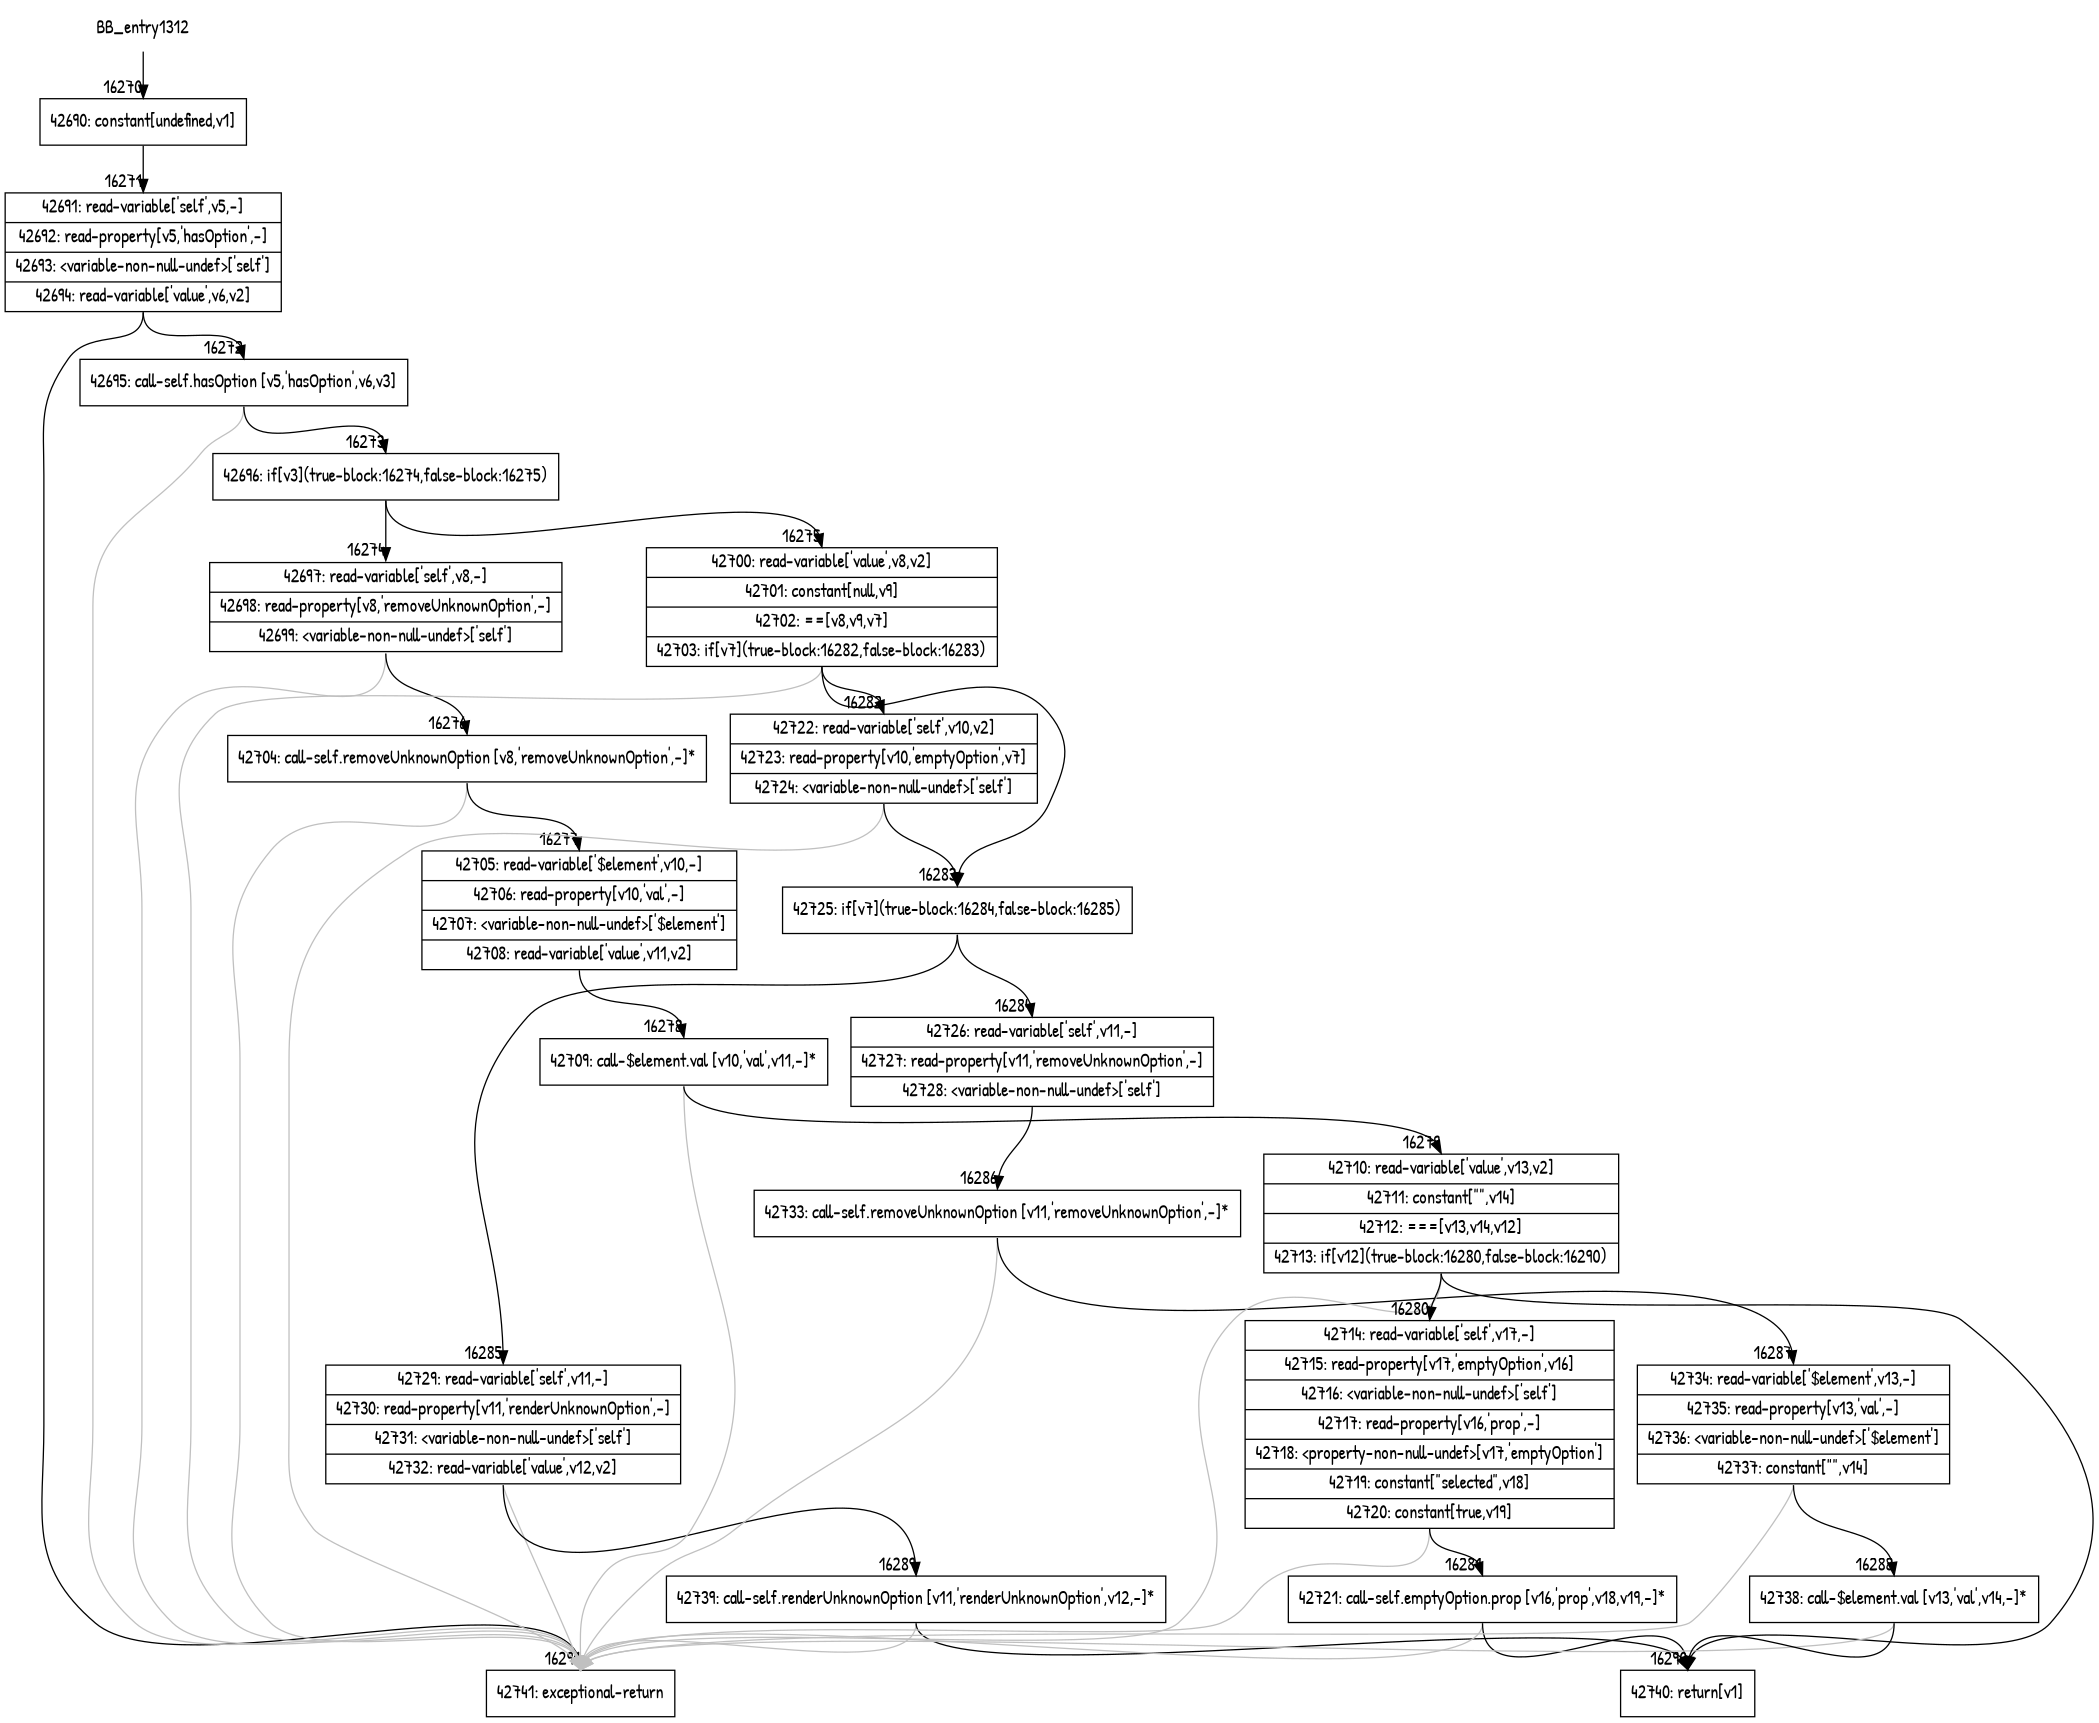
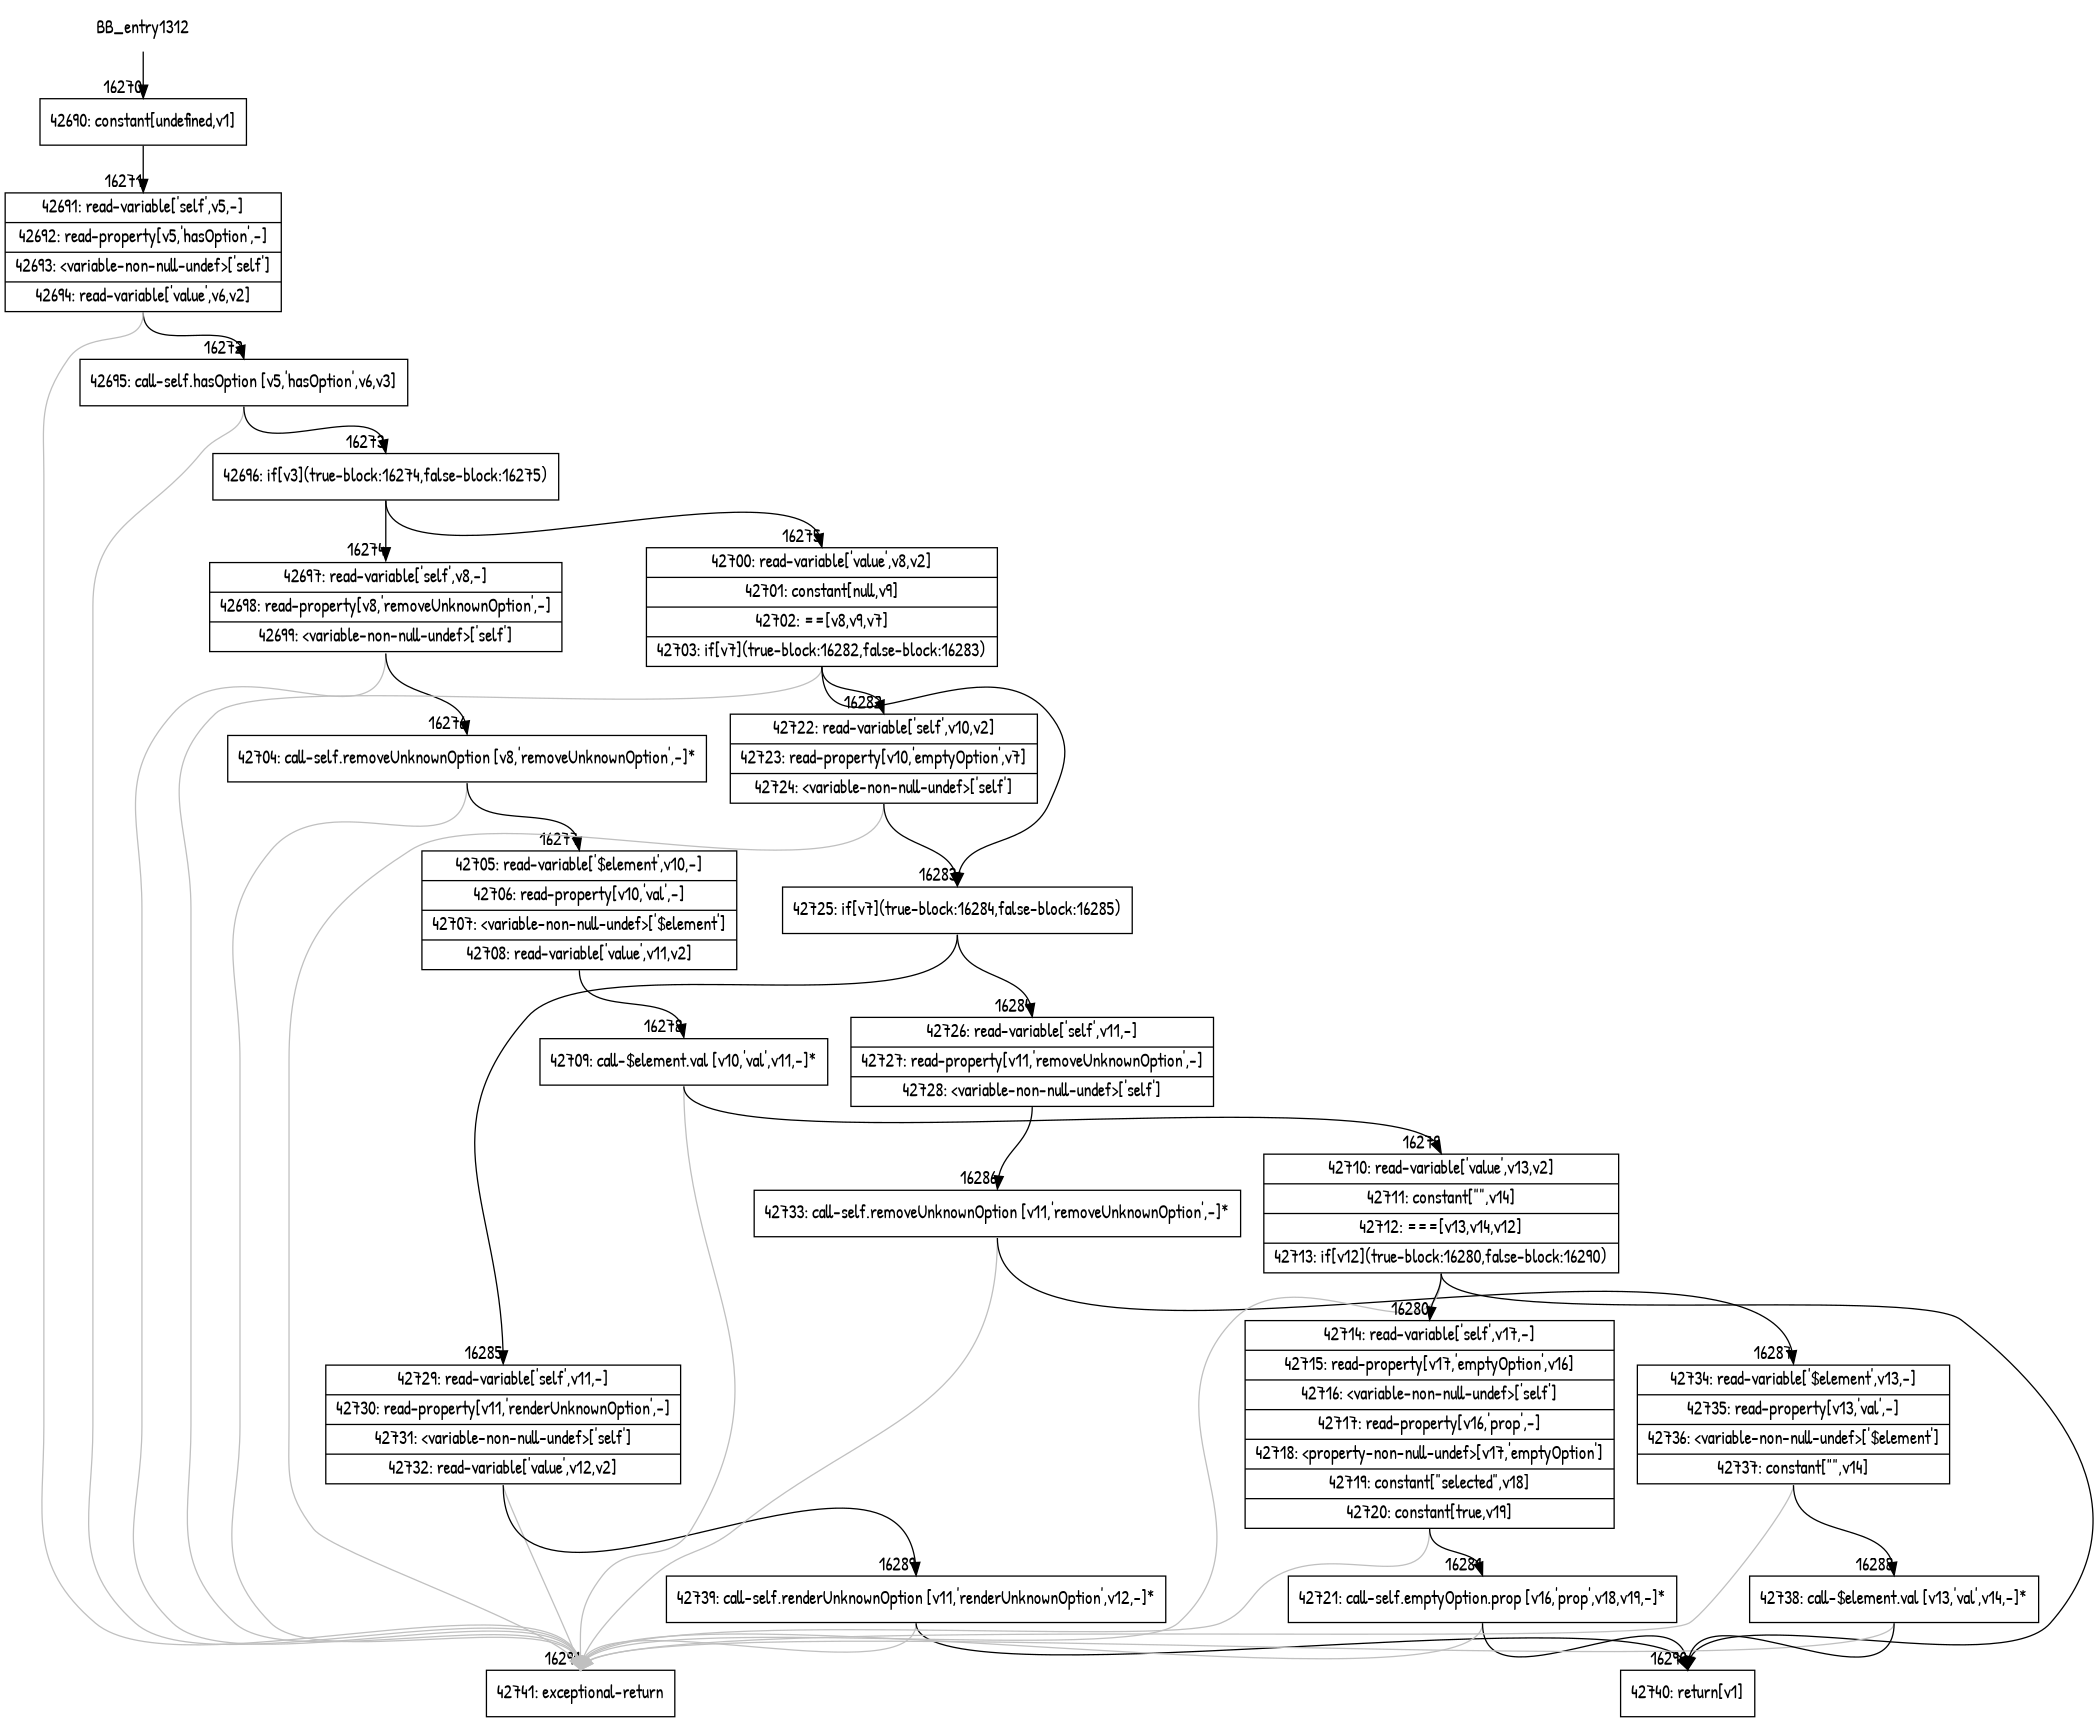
(44, 1197) -> (44, 1197)
